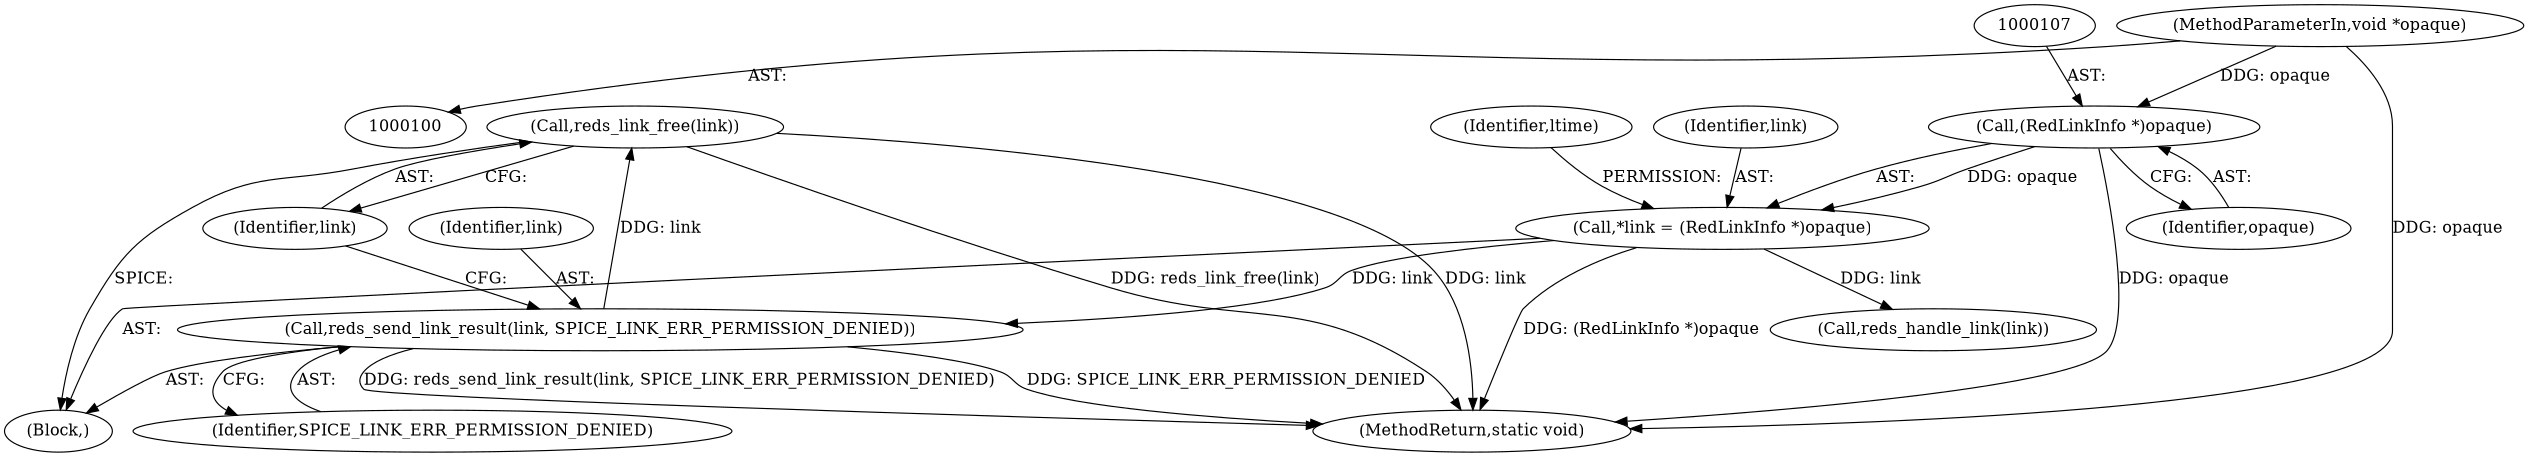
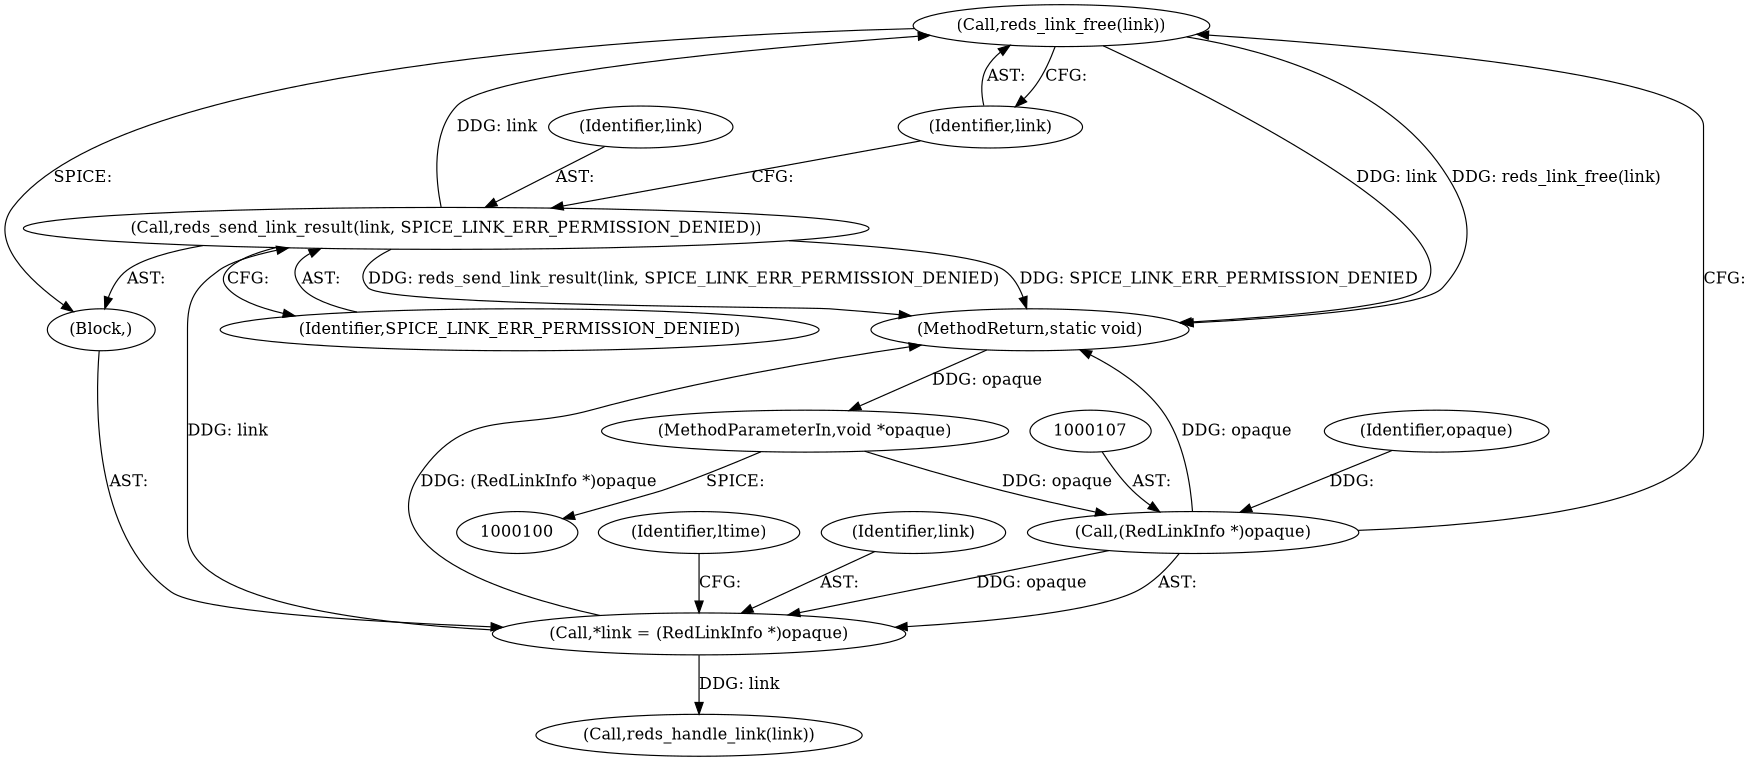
(770, 76) -> (738, 482)
(1665, 178) -> (723, 583)
(2235, 178) -> (1355, 482)
(2142, 180) -> (1704, 212)
(779, 275) -> (200, 602)
(2175, 399) -> (923, 378)
